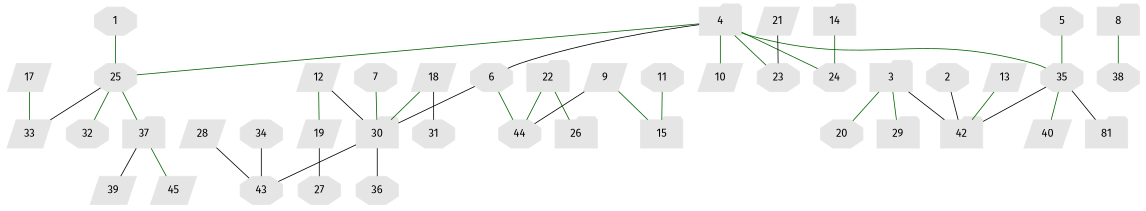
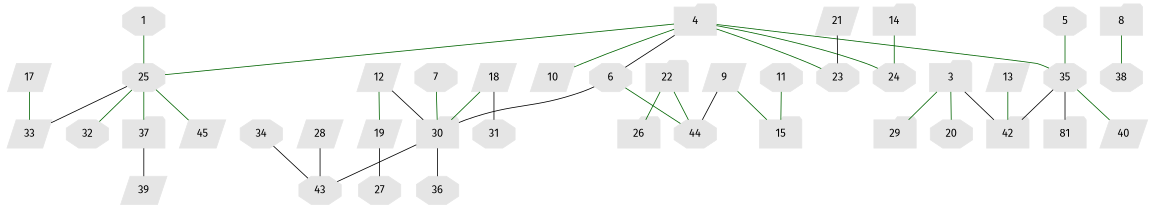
(948, 78) -> none
(159, 162) -> (172, 105)
